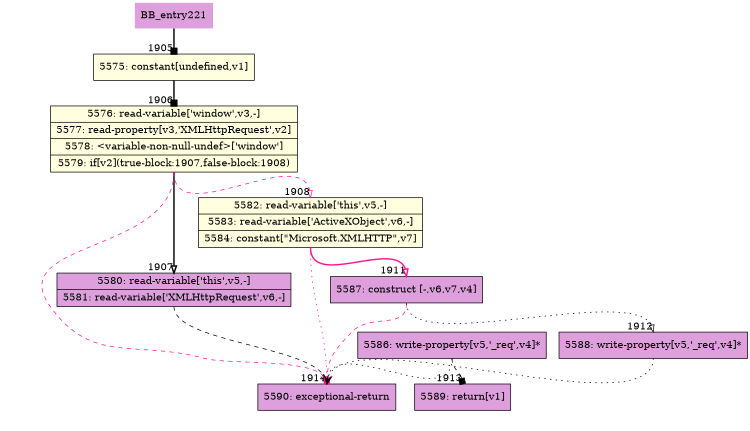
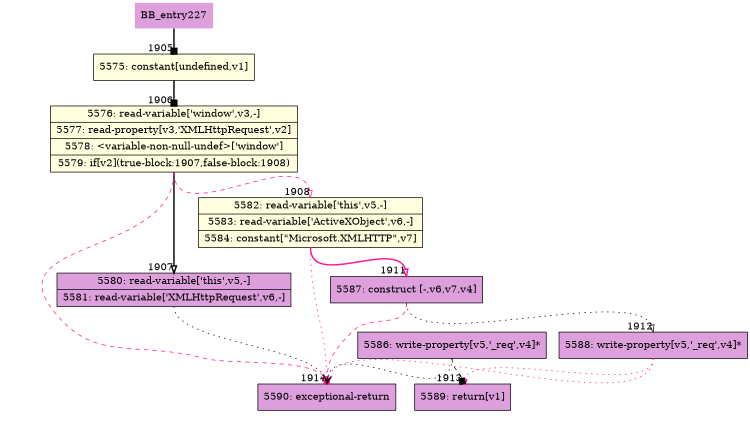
(174, 16) -> (174, 16)
(247, 344) -> (247, 344)
(493, 372) -> (502, 373)
none -> (561, 372)
